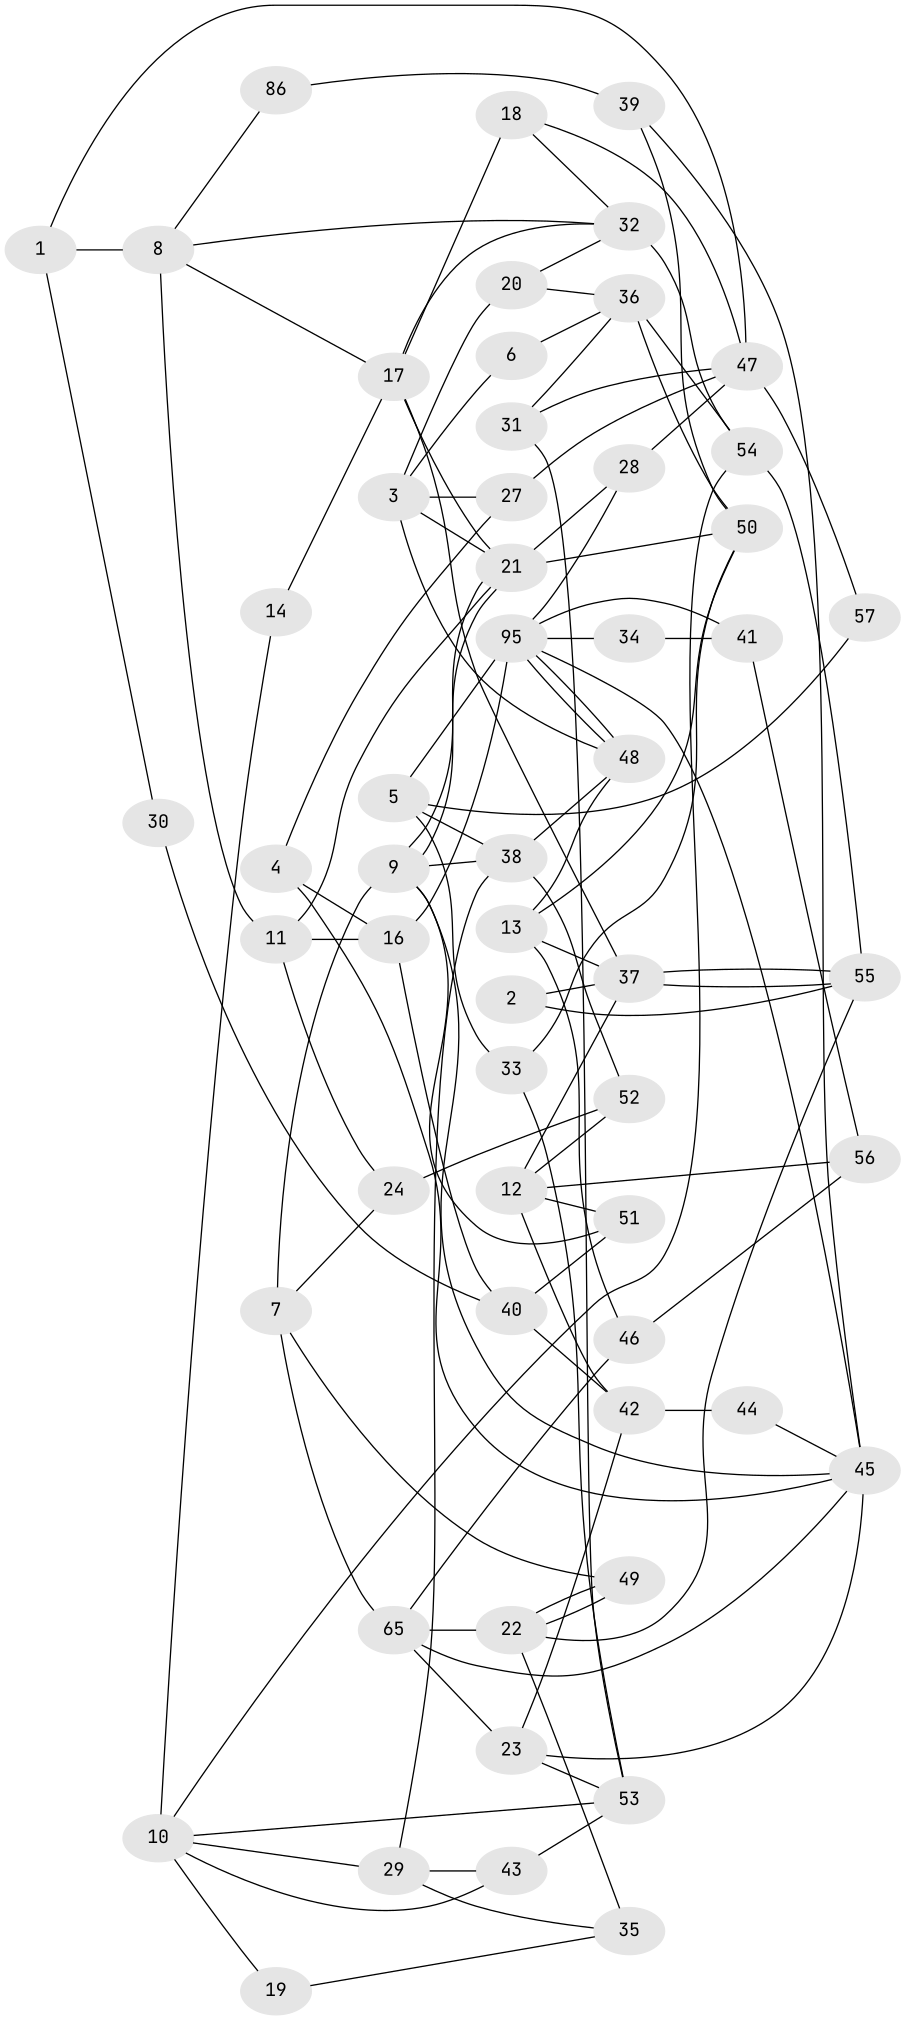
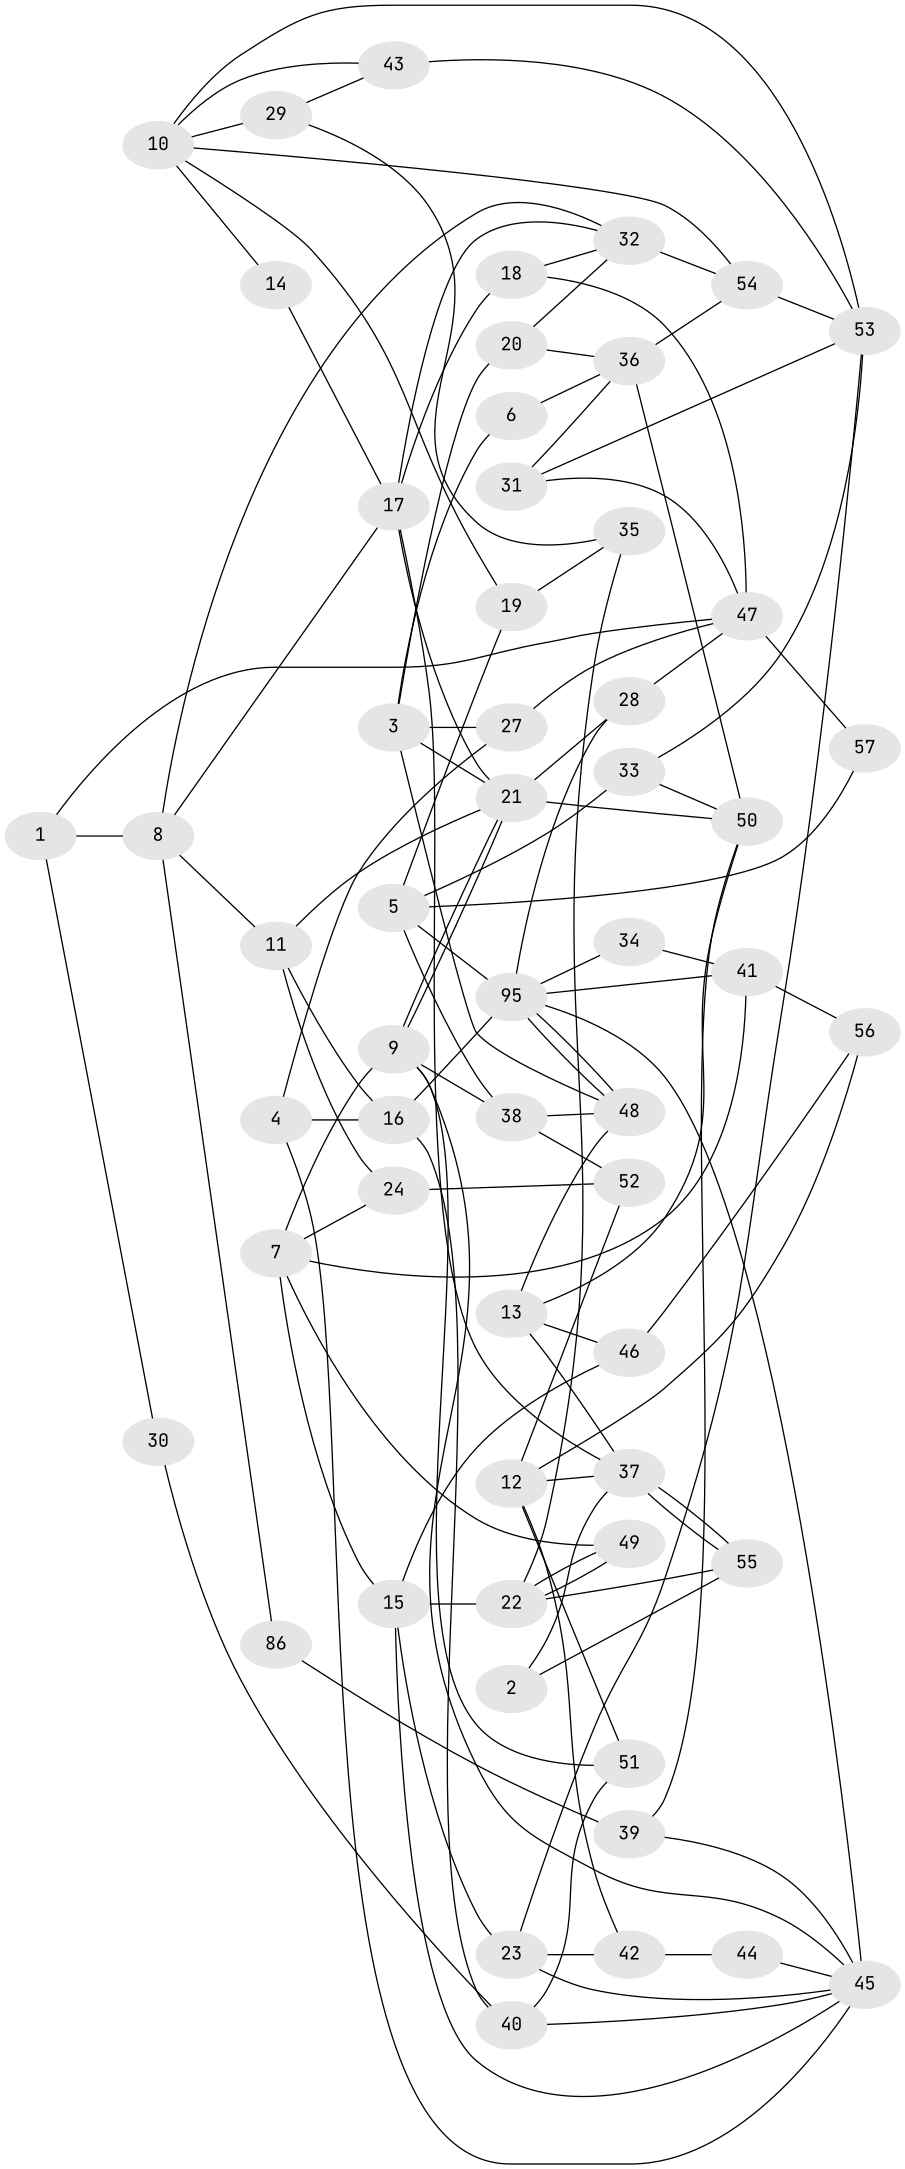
(830, 708) -> (806, 308)
none -> (454, 751)
none -> (625, 1243)
(568, 1359) -> (690, 2016)
(434, 1384) -> none
(394, 1630) -> (394, 1604)
